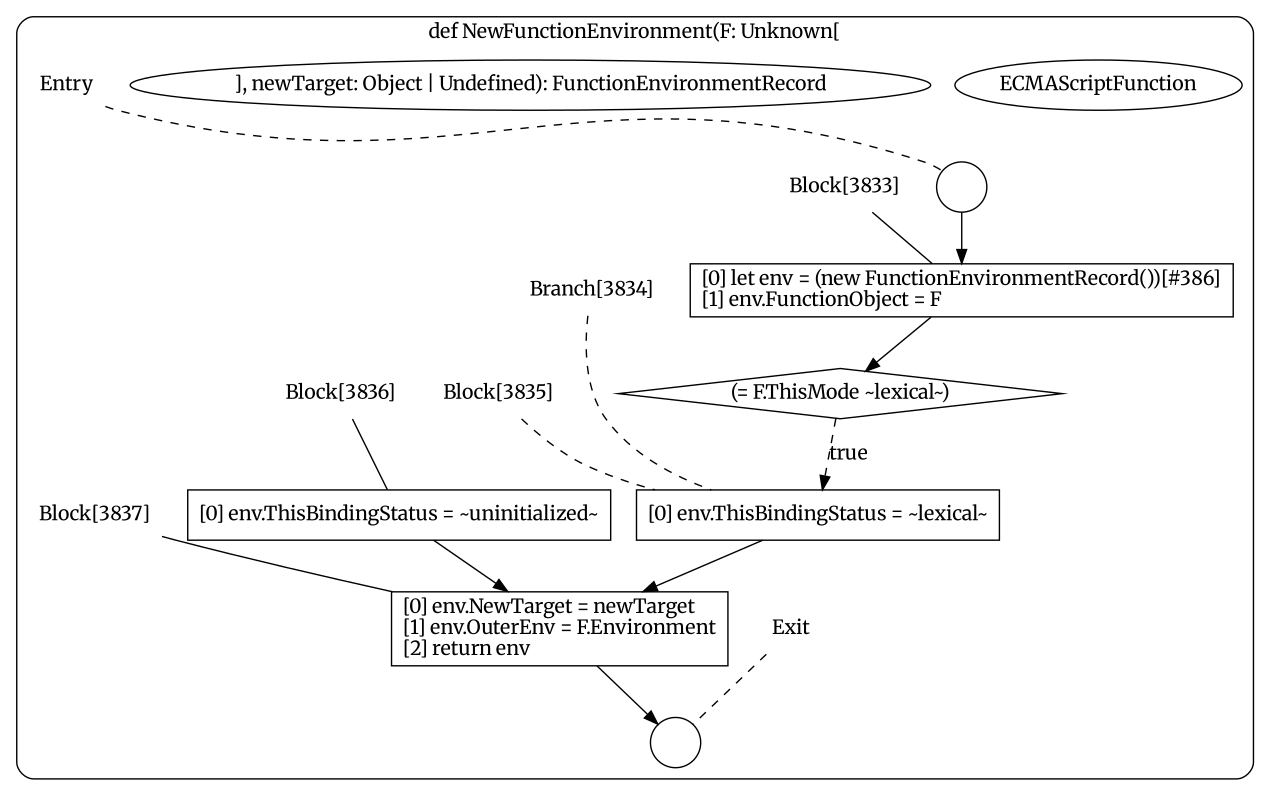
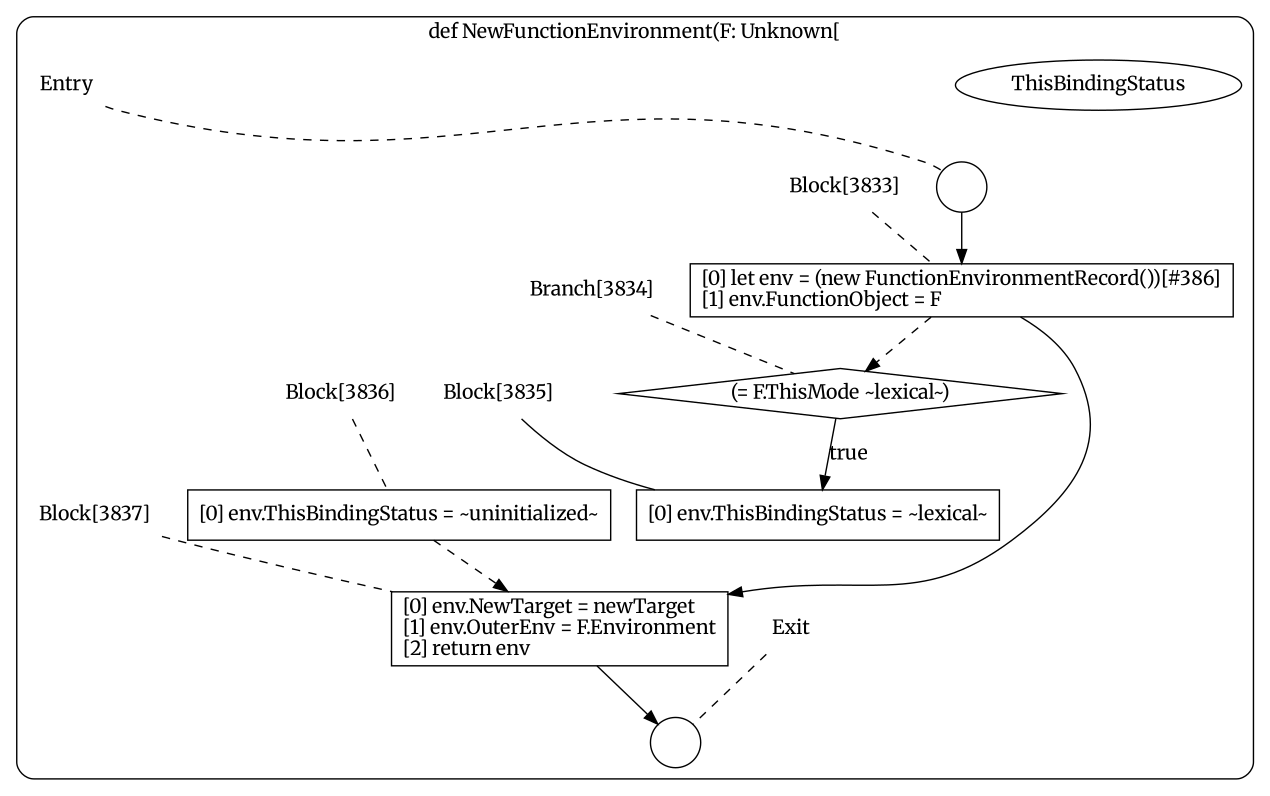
(530, 85) -> none
(1099, 85) -> (1099, 85)
(902, 238) -> (902, 238)
(904, 340) -> (904, 340)
(613, 427) -> (722, 345)
(830, 447) -> (830, 447)
(370, 454) -> (370, 454)
(583, 464) -> (583, 464)
(465, 562) -> (465, 562)
(709, 563) -> (1011, 540)
(277, 565) -> (277, 565)
